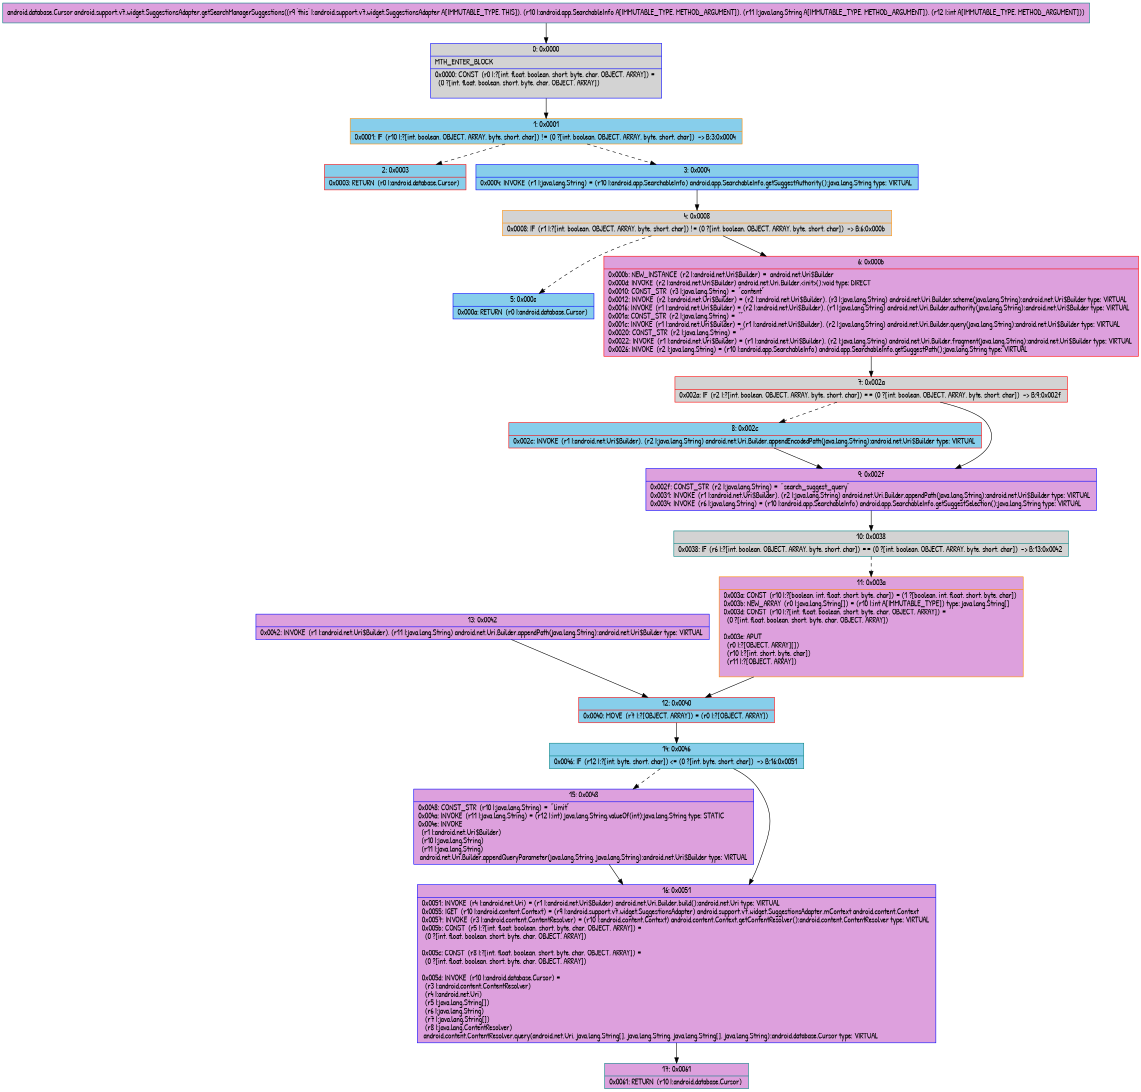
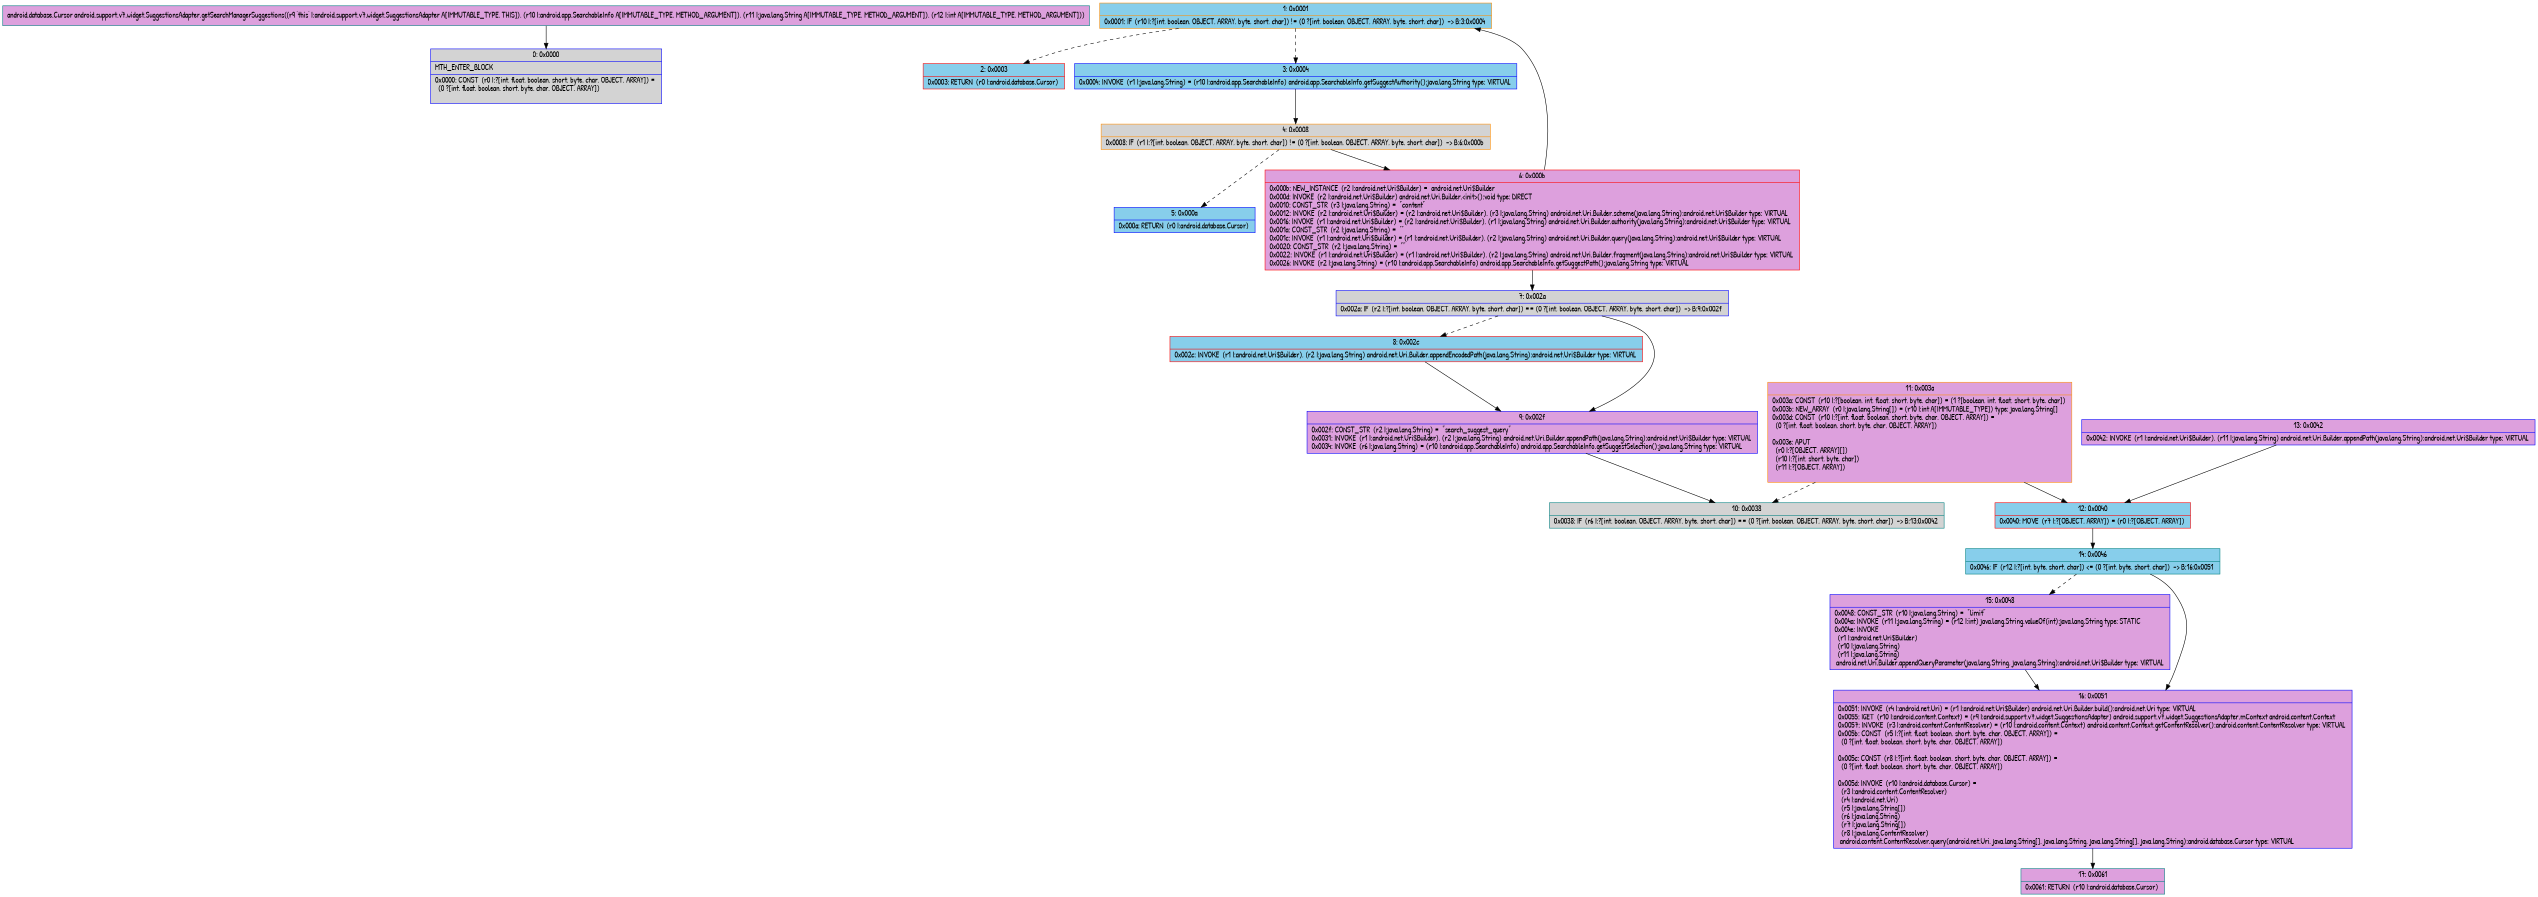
(546, 106) -> (1541, 84)
(871, 389) -> (1532, 303)
(871, 564) -> (1796, 491)
